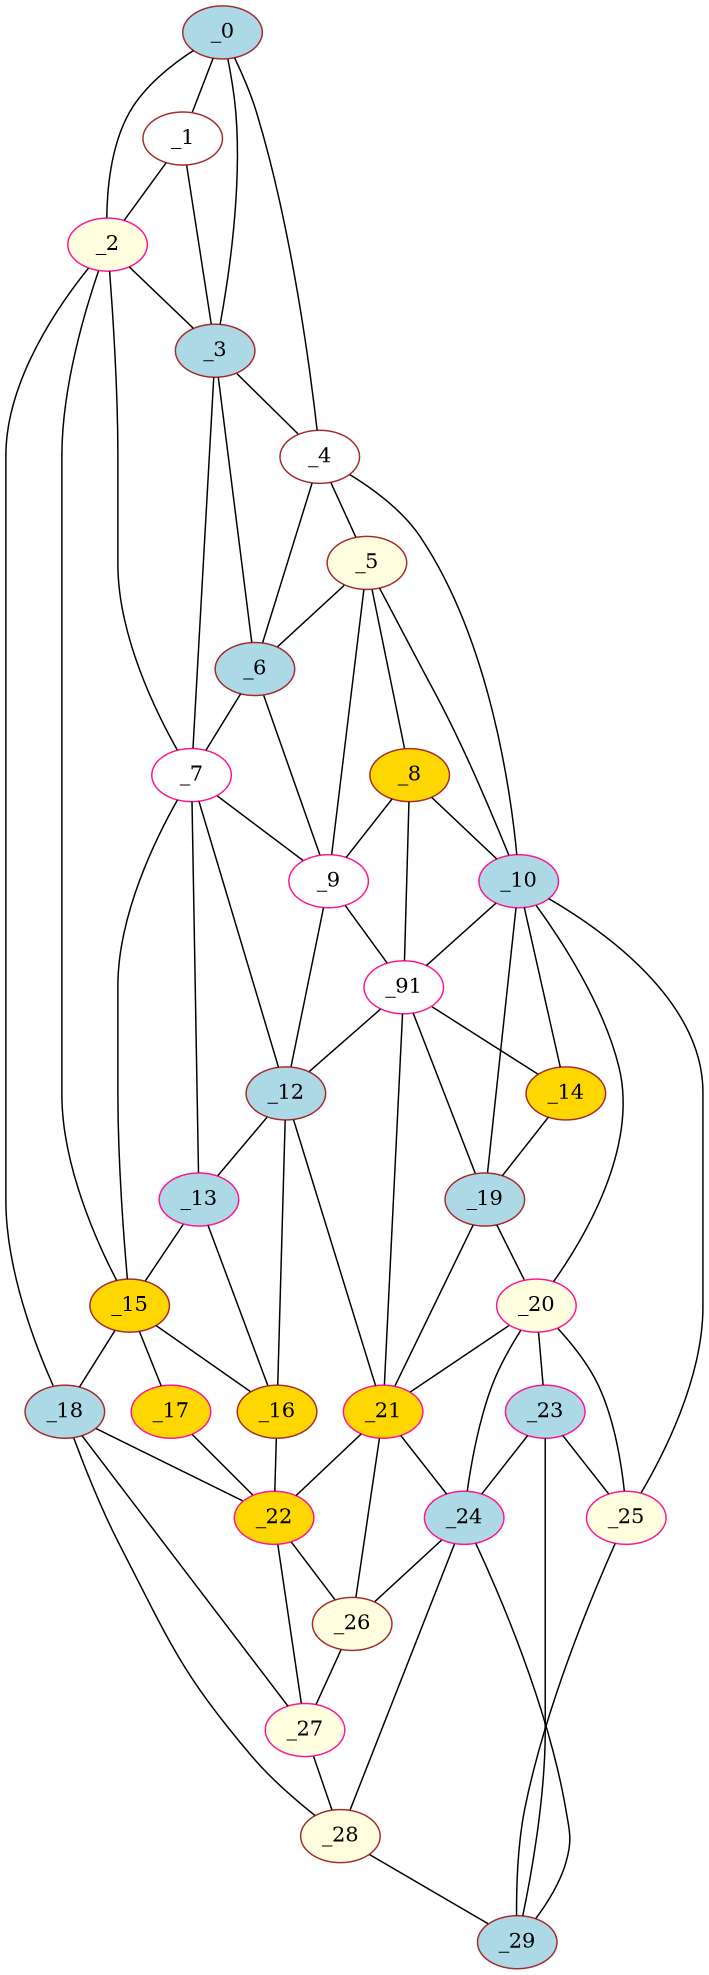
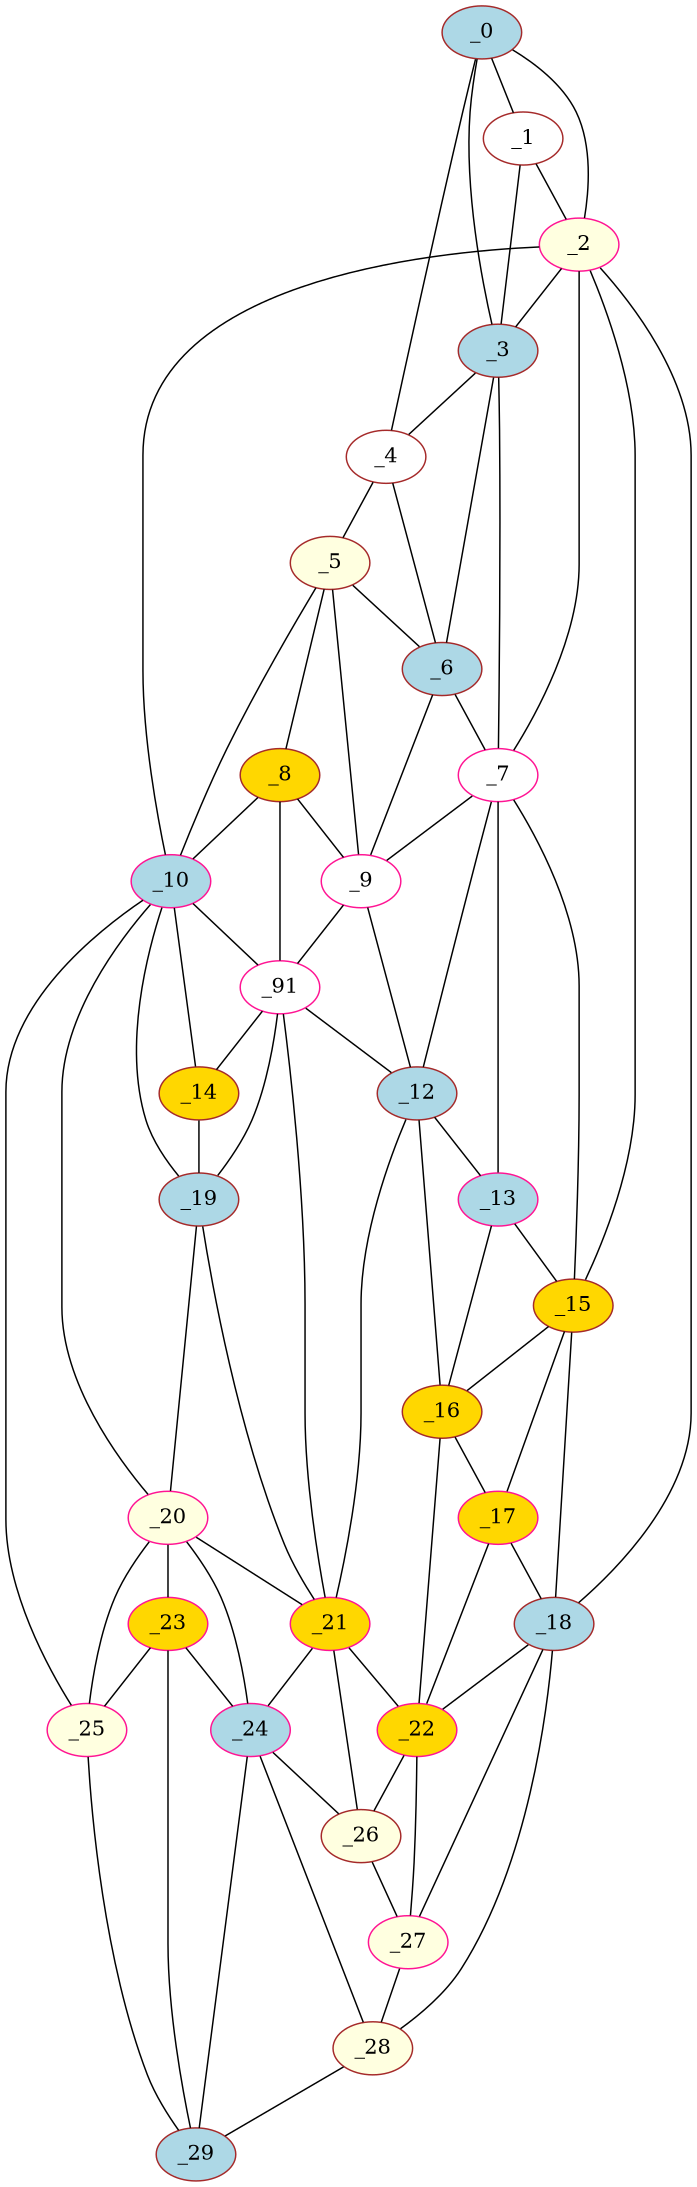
(472, 645) -> (152, 412)
(545, 1412) -> (168, 1624)
none -> (470, 1465)
none -> (526, 1571)
